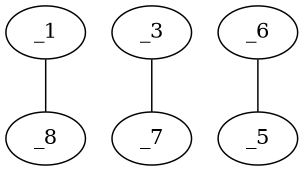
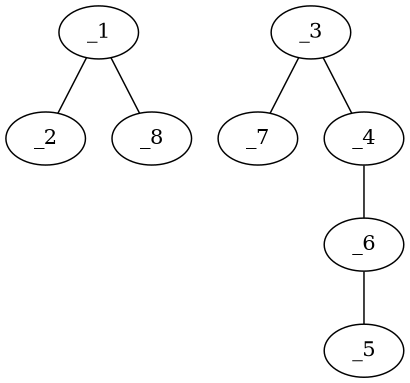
none -> (46, 139)
none -> (364, 139)
